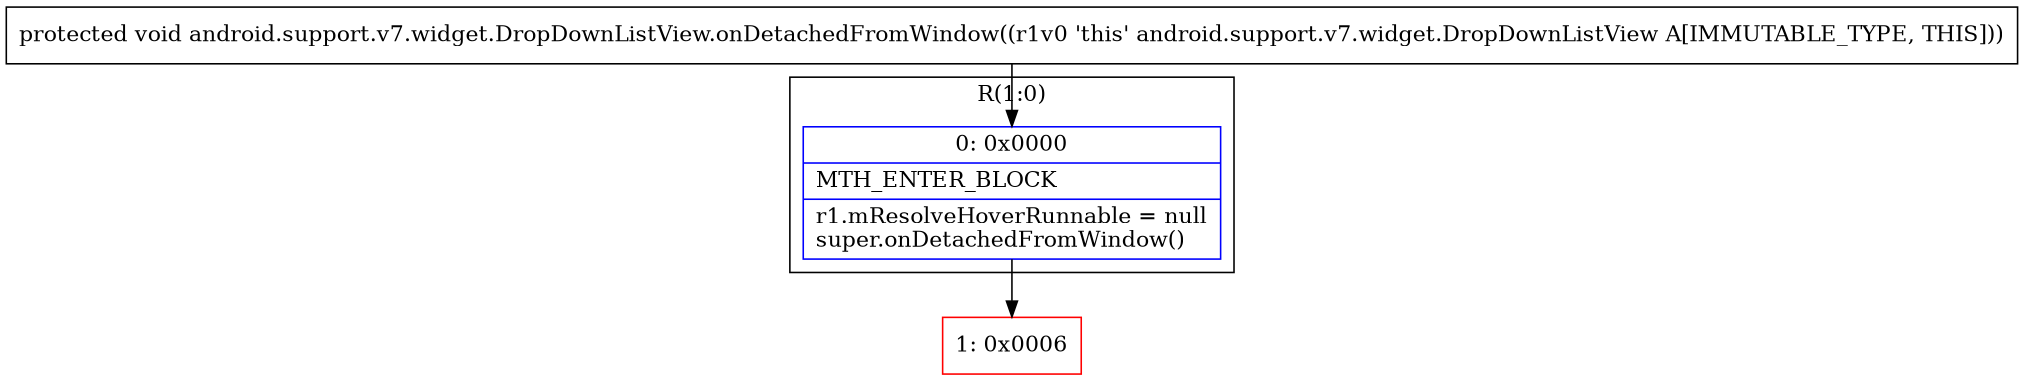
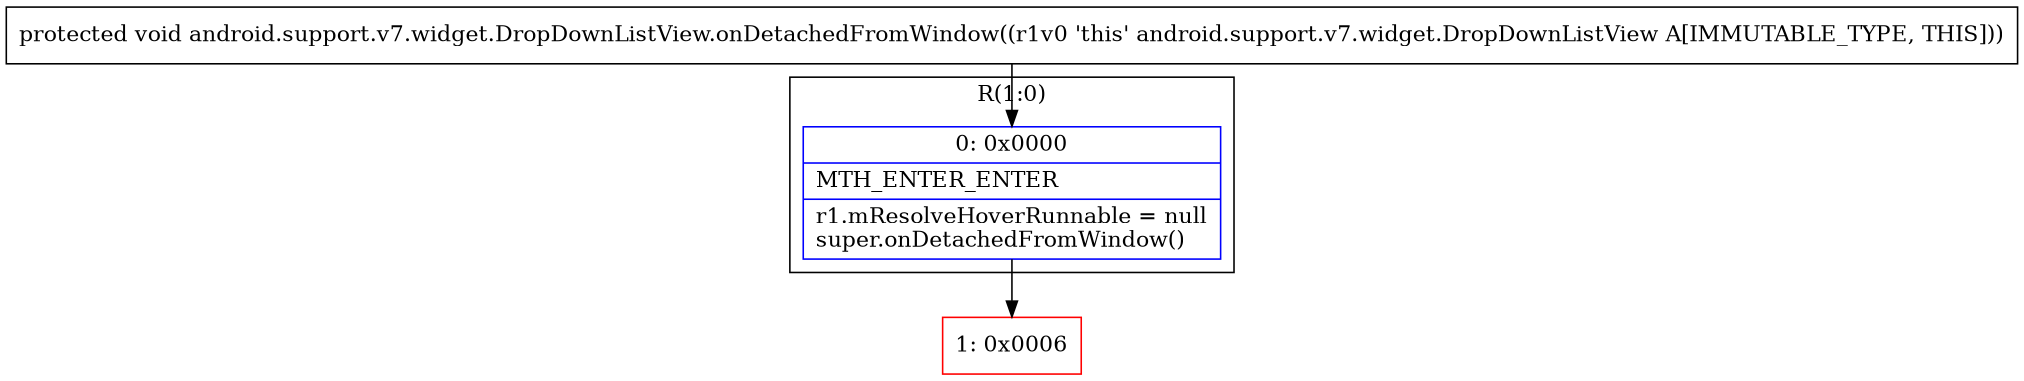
(937, 180) -> (937, 180)
